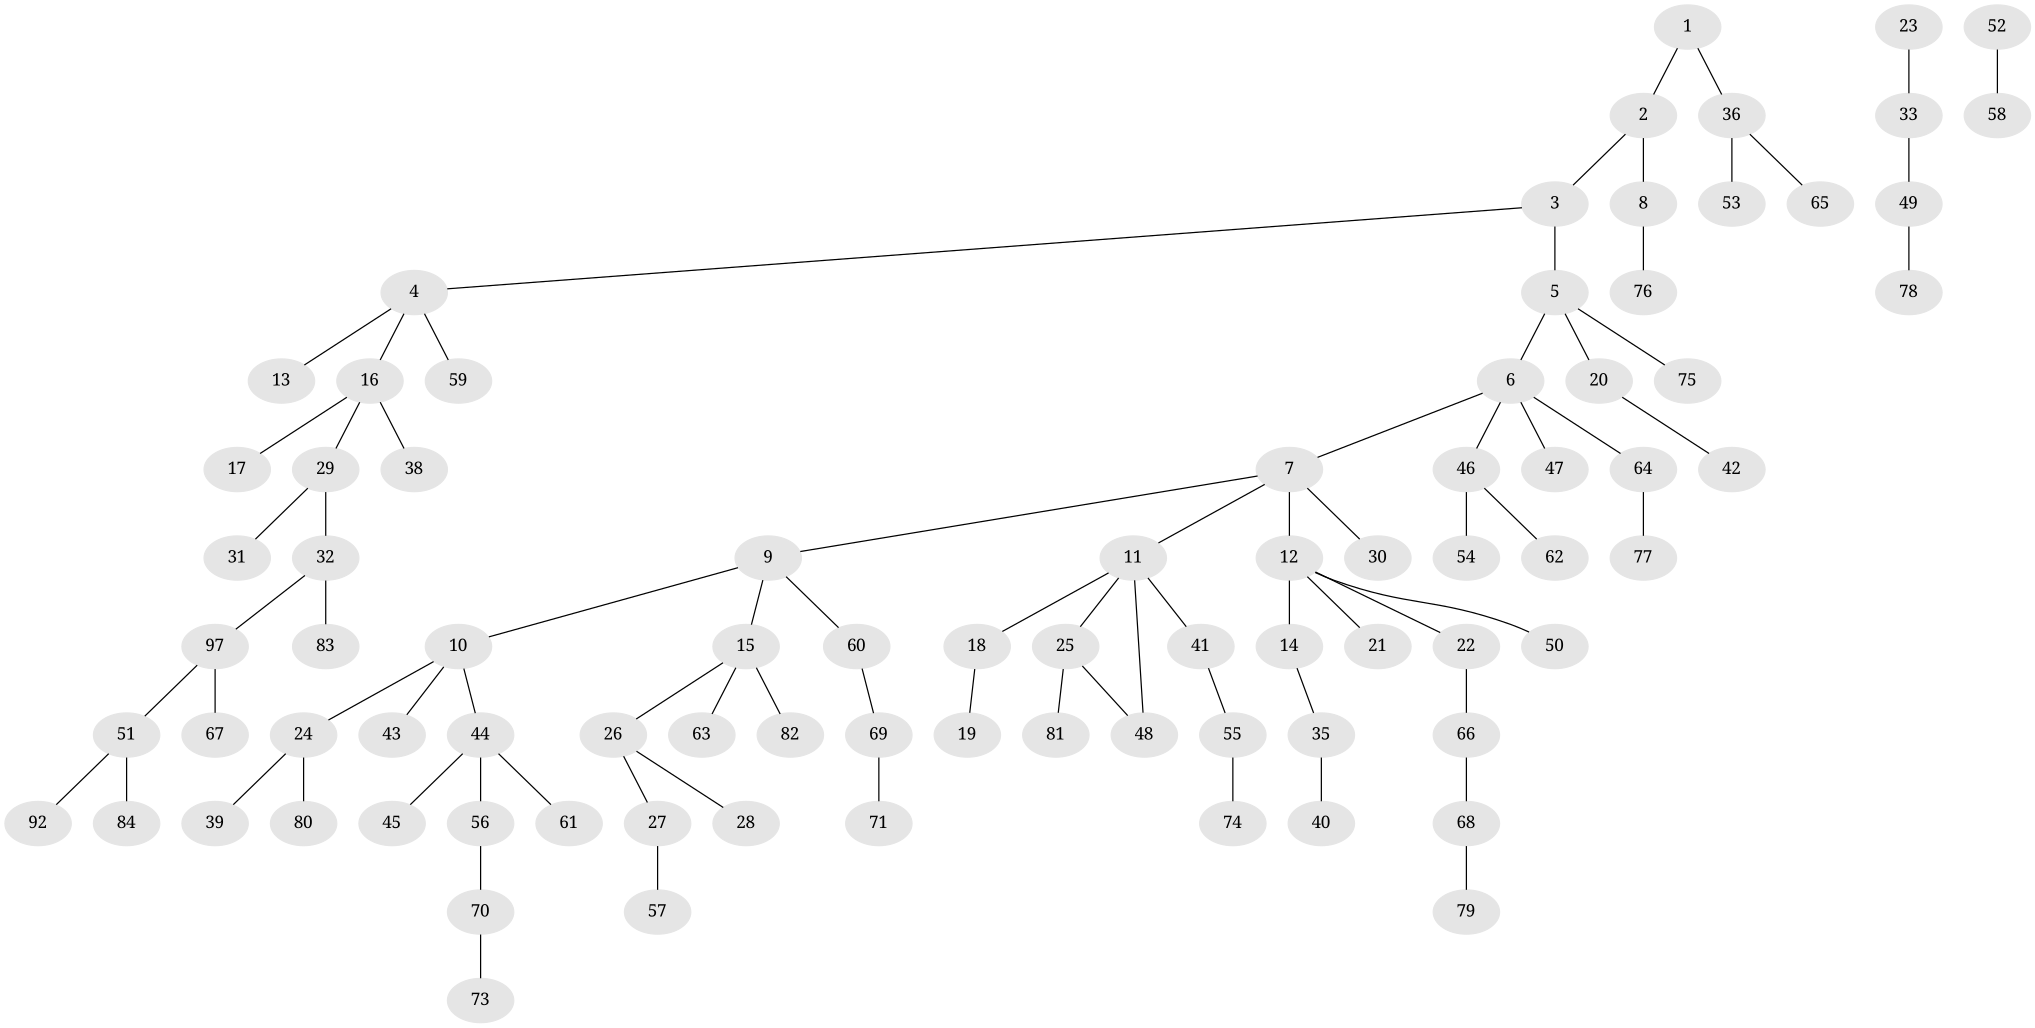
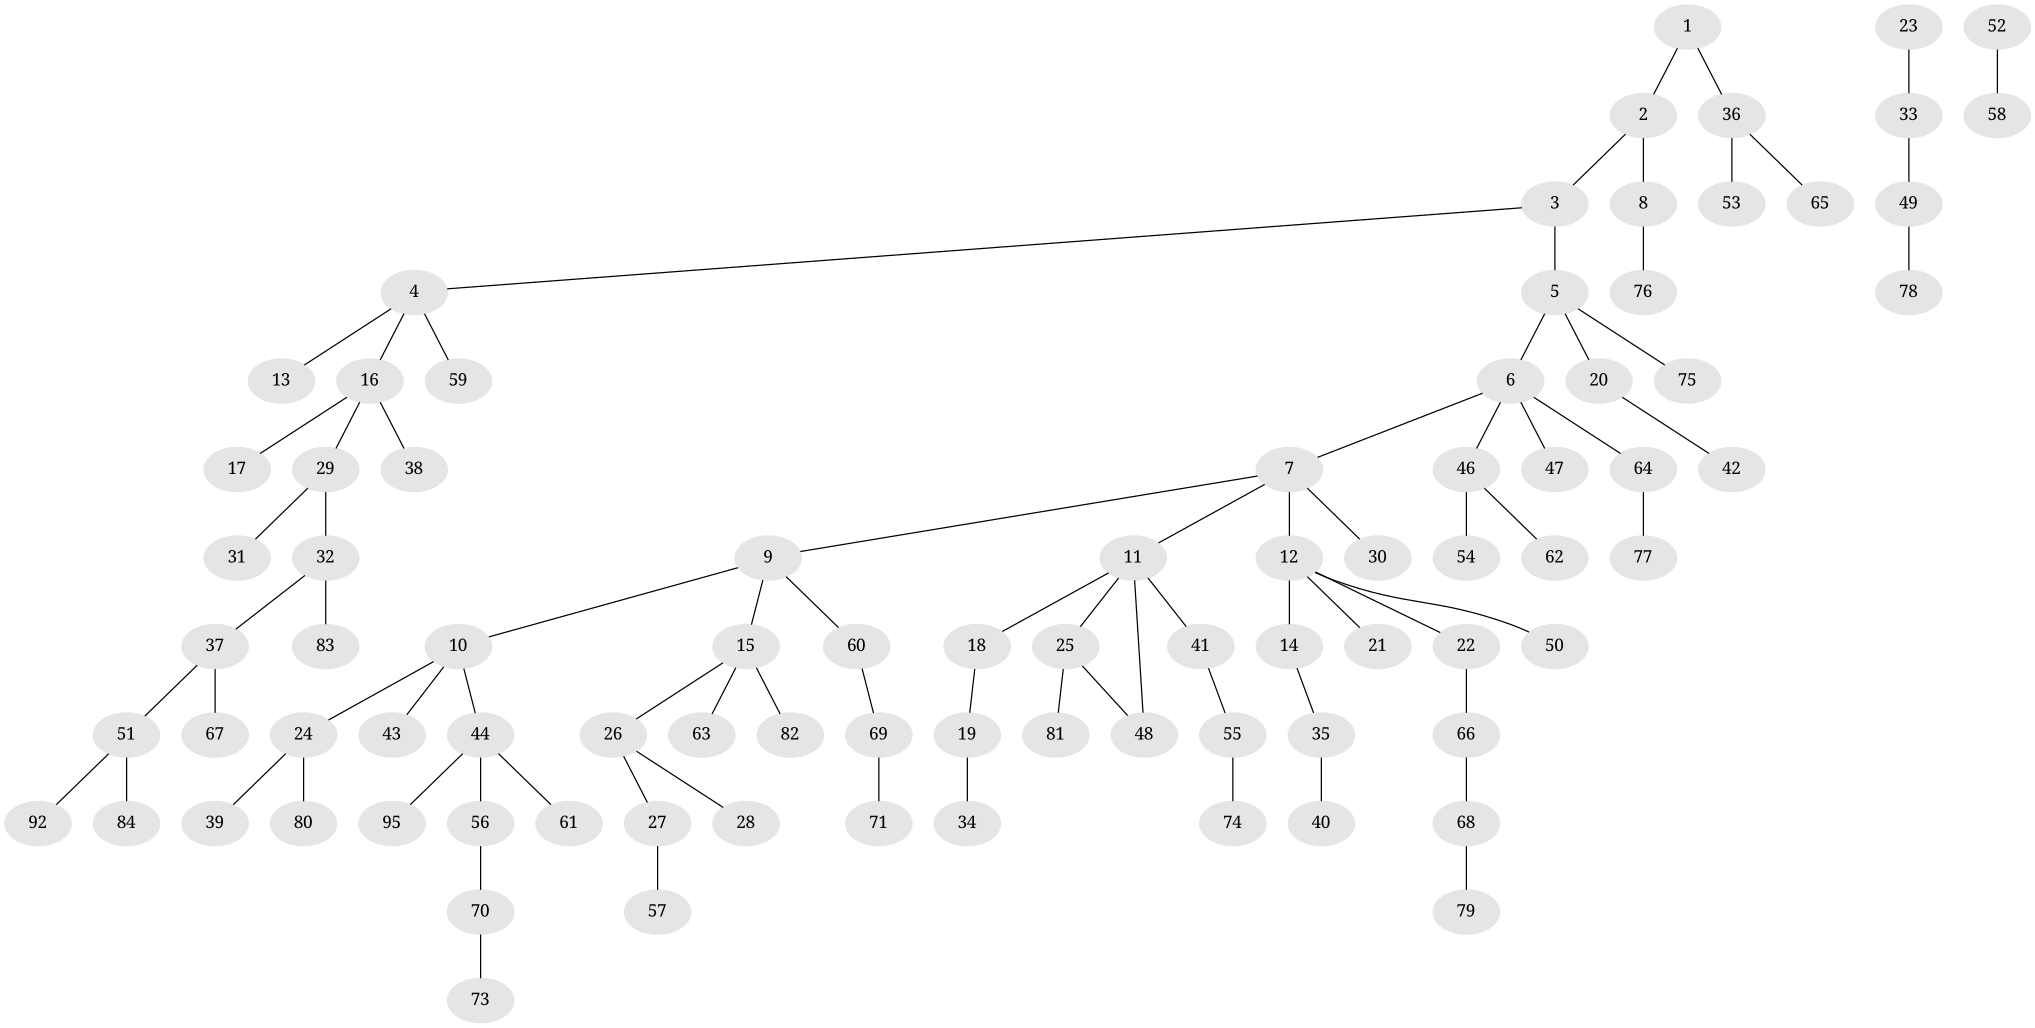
(215, 647) -> (215, 647)
(392, 824) -> (392, 824)
none -> (967, 824)
